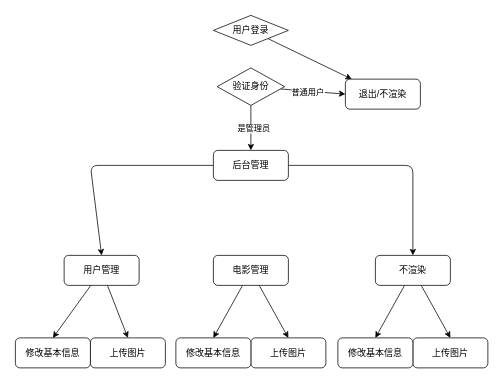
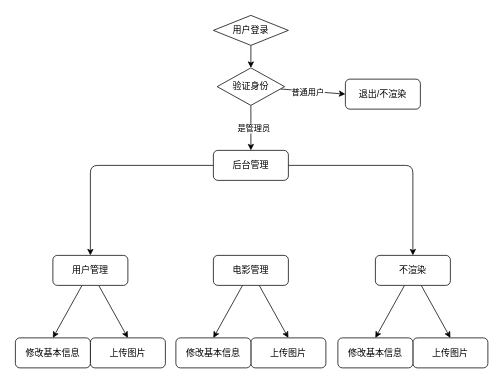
(308, 58) -> (251, 61)
(102, 270) -> (90, 270)
